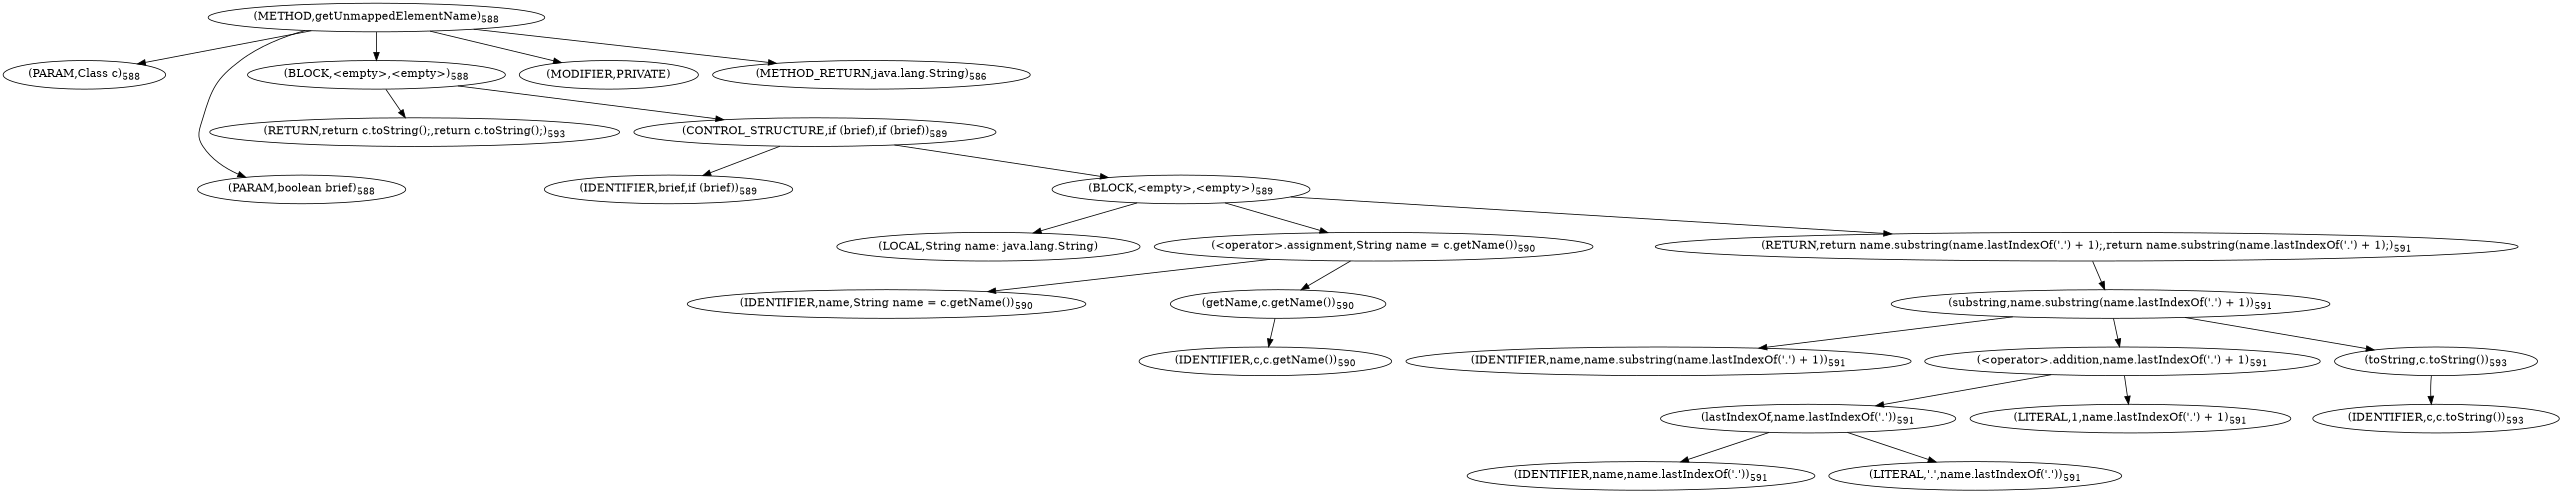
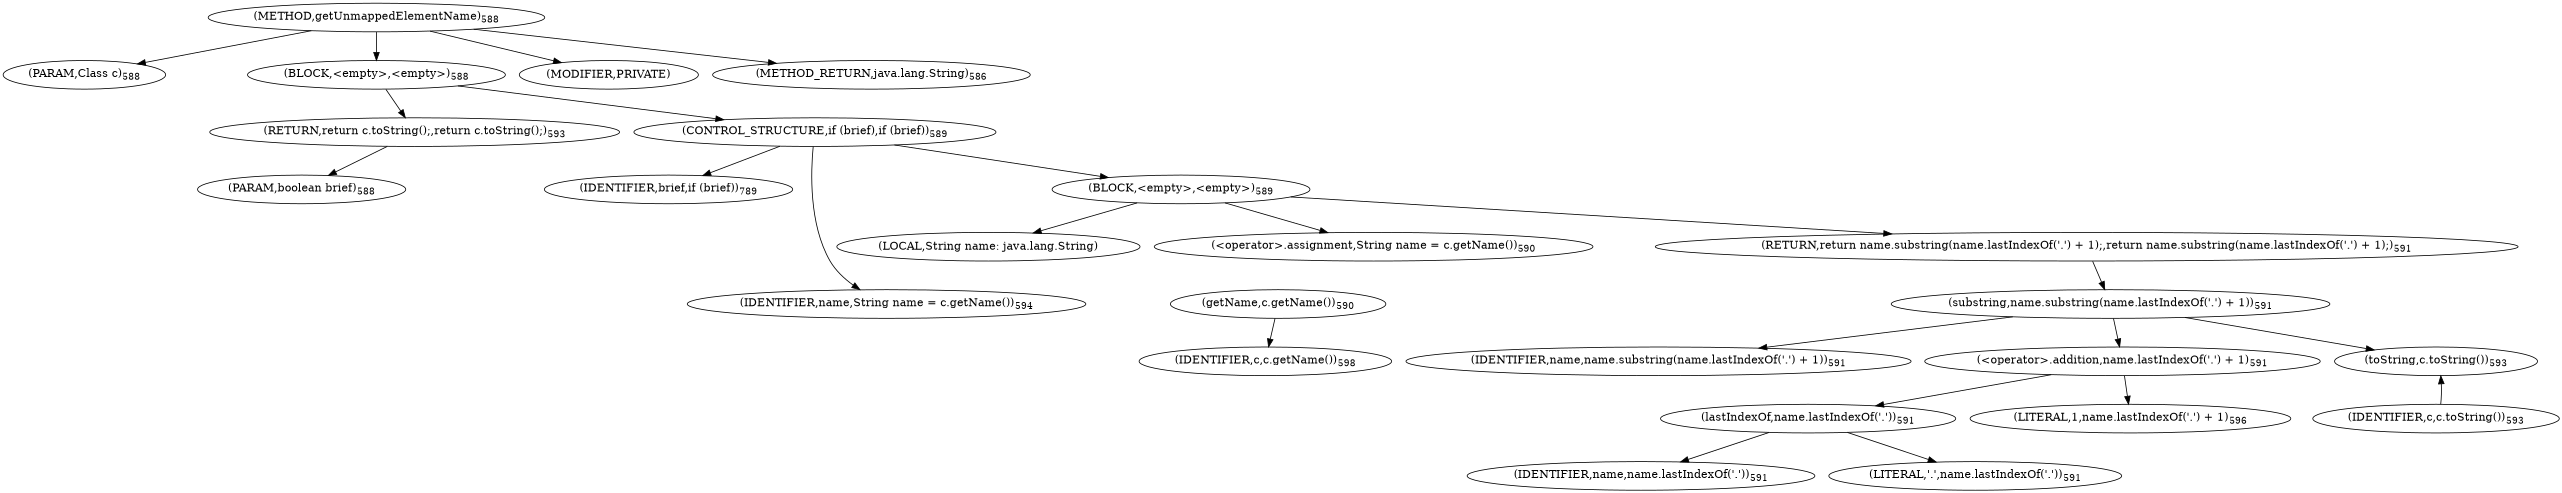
(215, 87) -> (362, 159)
(749, 188) -> (749, 188)
(1329, 273) -> none
(1133, 275) -> (816, 222)
(1024, 303) -> (1024, 303)
(1347, 360) -> (1347, 360)
(2431, 386) -> (2441, 394)
(2238, 417) -> (2238, 417)
